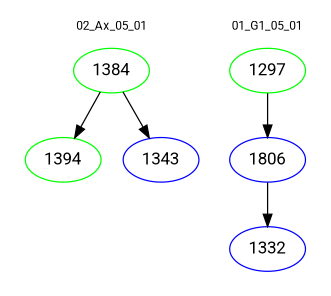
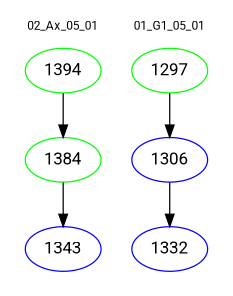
(91, 109) -> (63, 109)
(268, 160) -> (170, 160)
